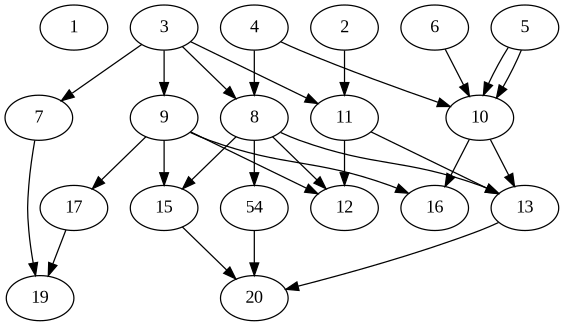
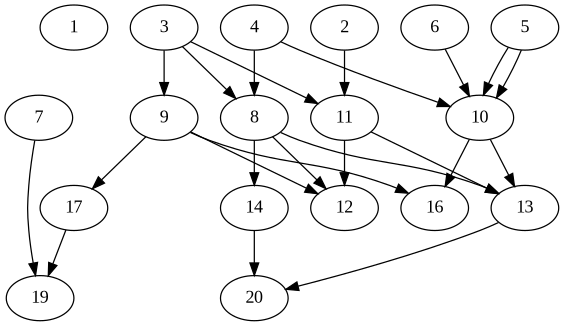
(107, 69) -> none
(164, 208) -> none
(254, 208) -> (254, 208)
